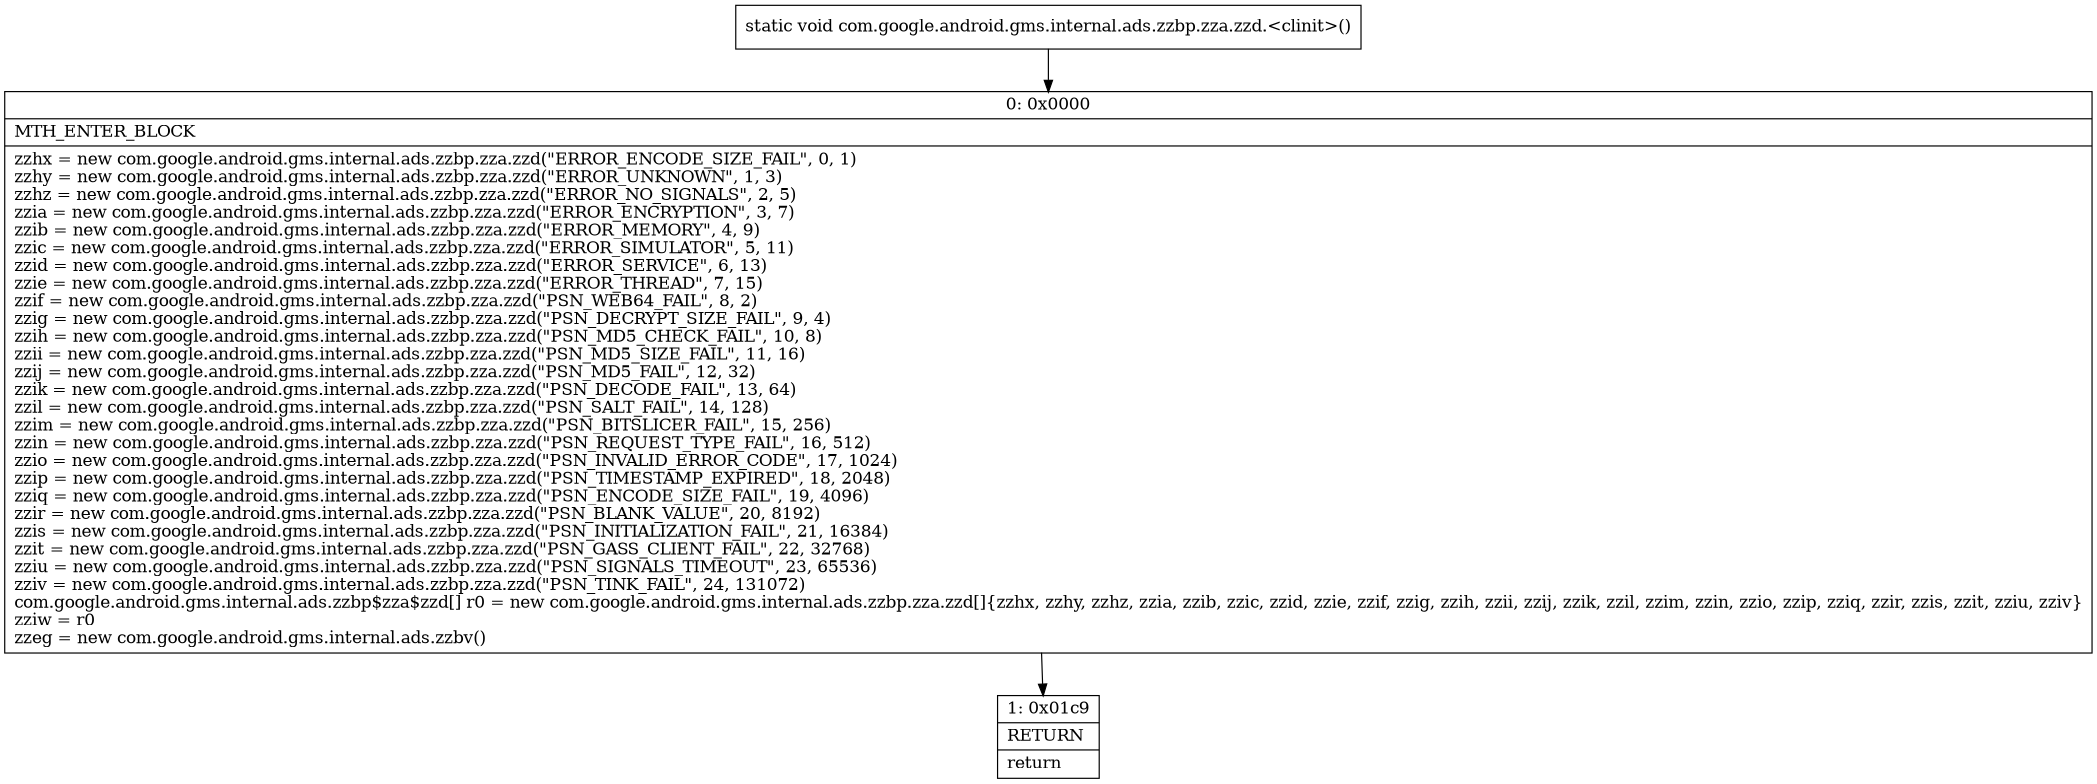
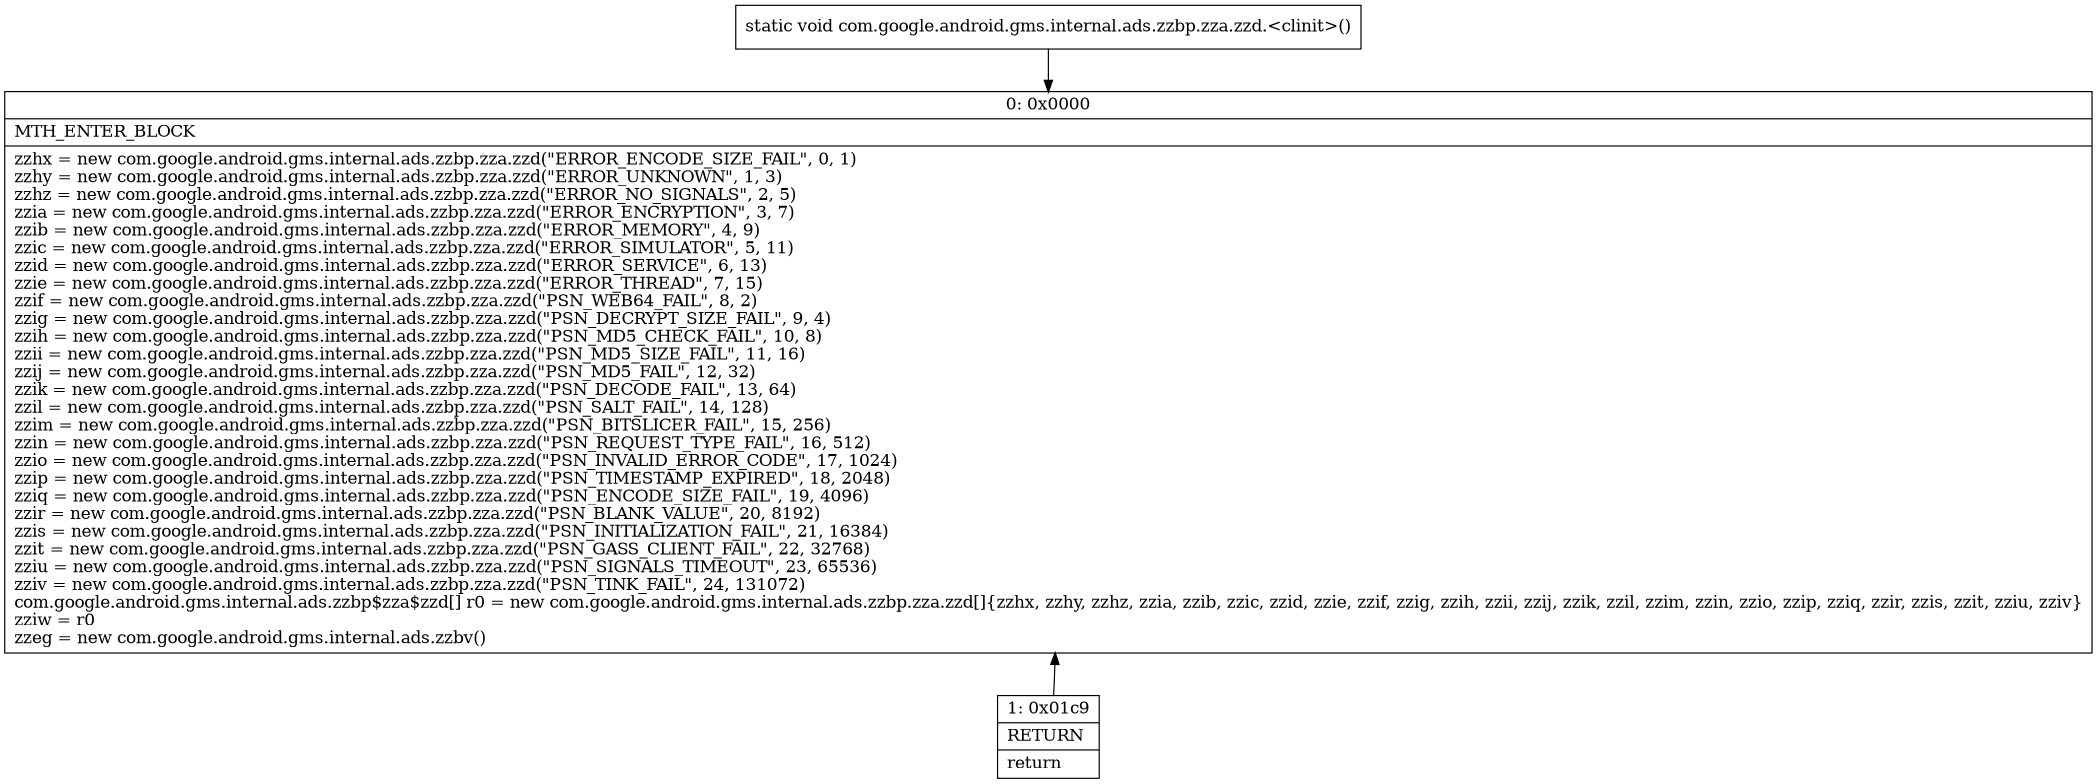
(1042, 668) -> (1054, 680)
